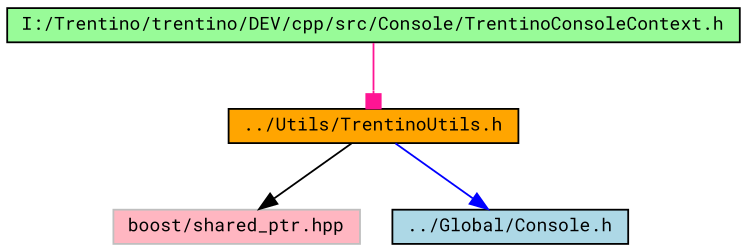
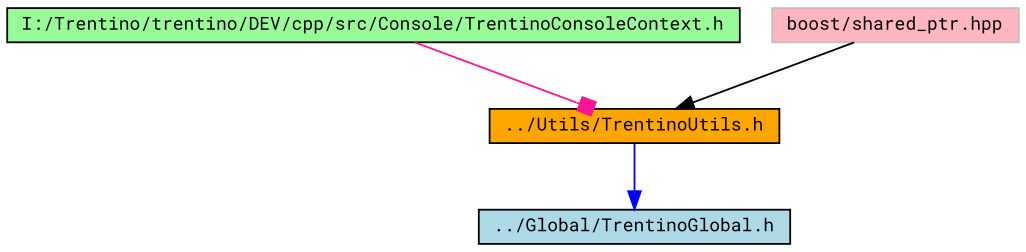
(313, 171) -> (773, 72)
(510, 227) -> (634, 227)
